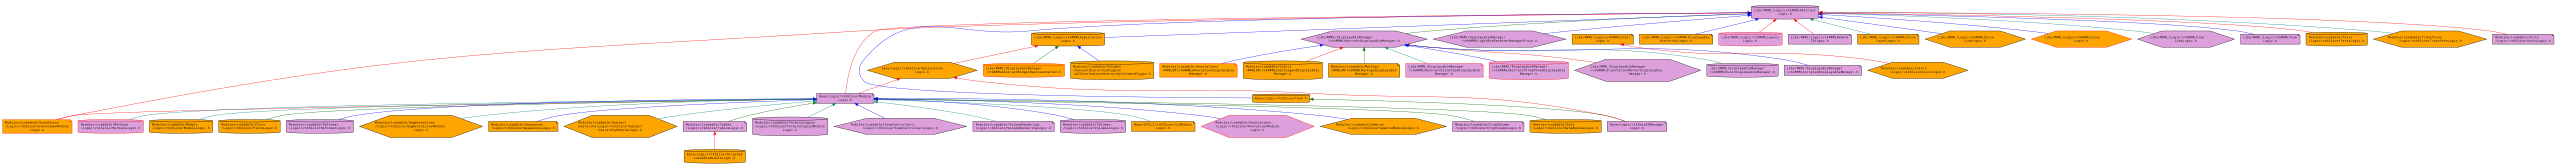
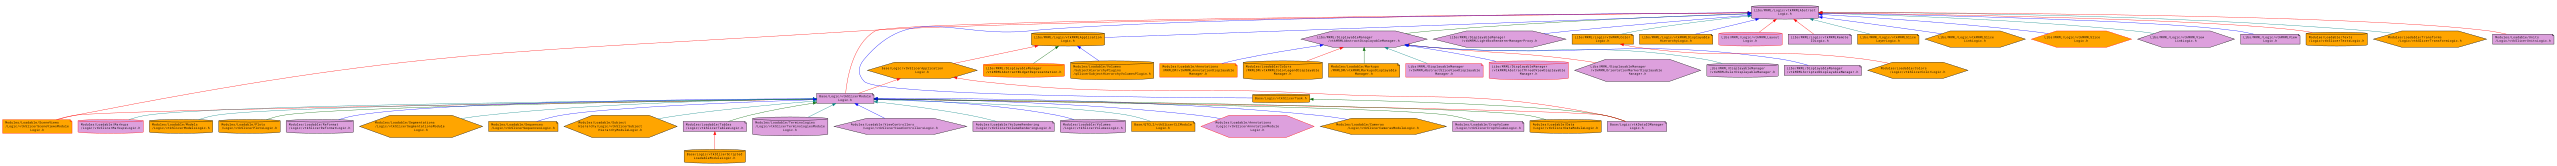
none -> (1684, 24)
none -> (1252, 105)
